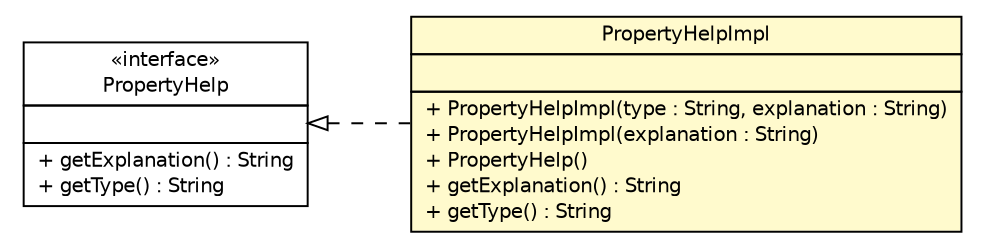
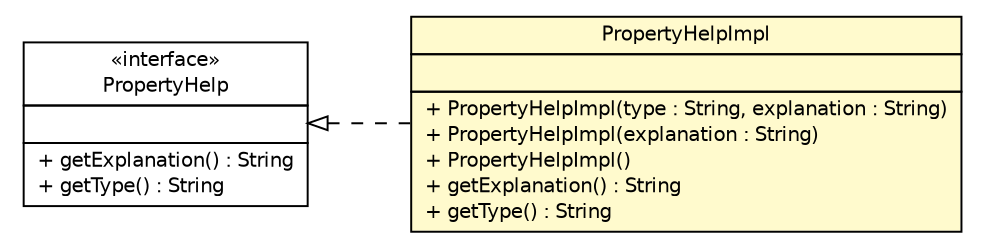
(507, 161) -> (529, 161)
